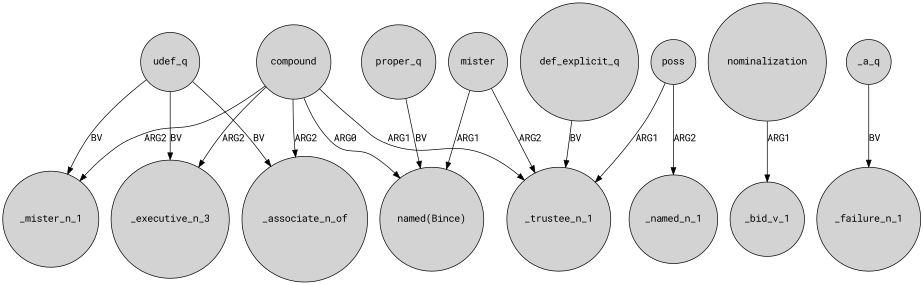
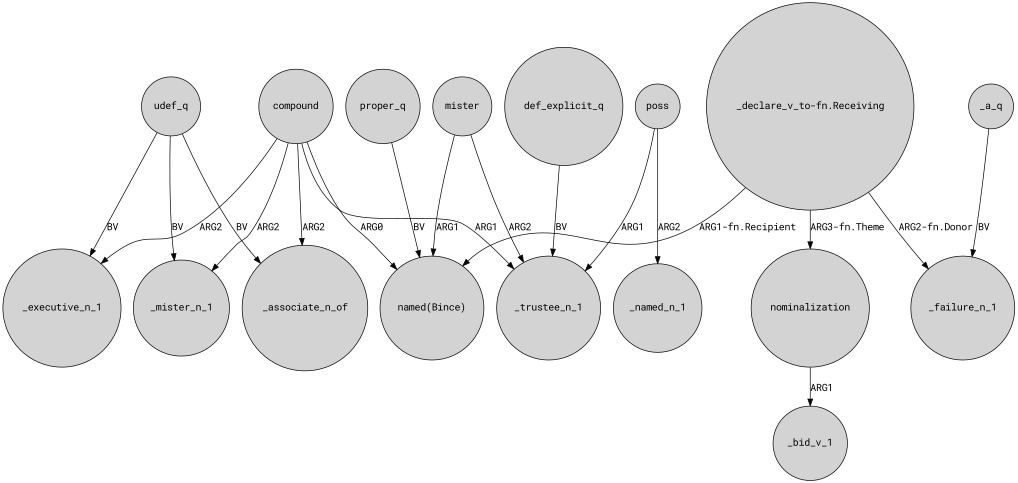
none -> (810, 106)
(170, 219) -> (62, 308)
